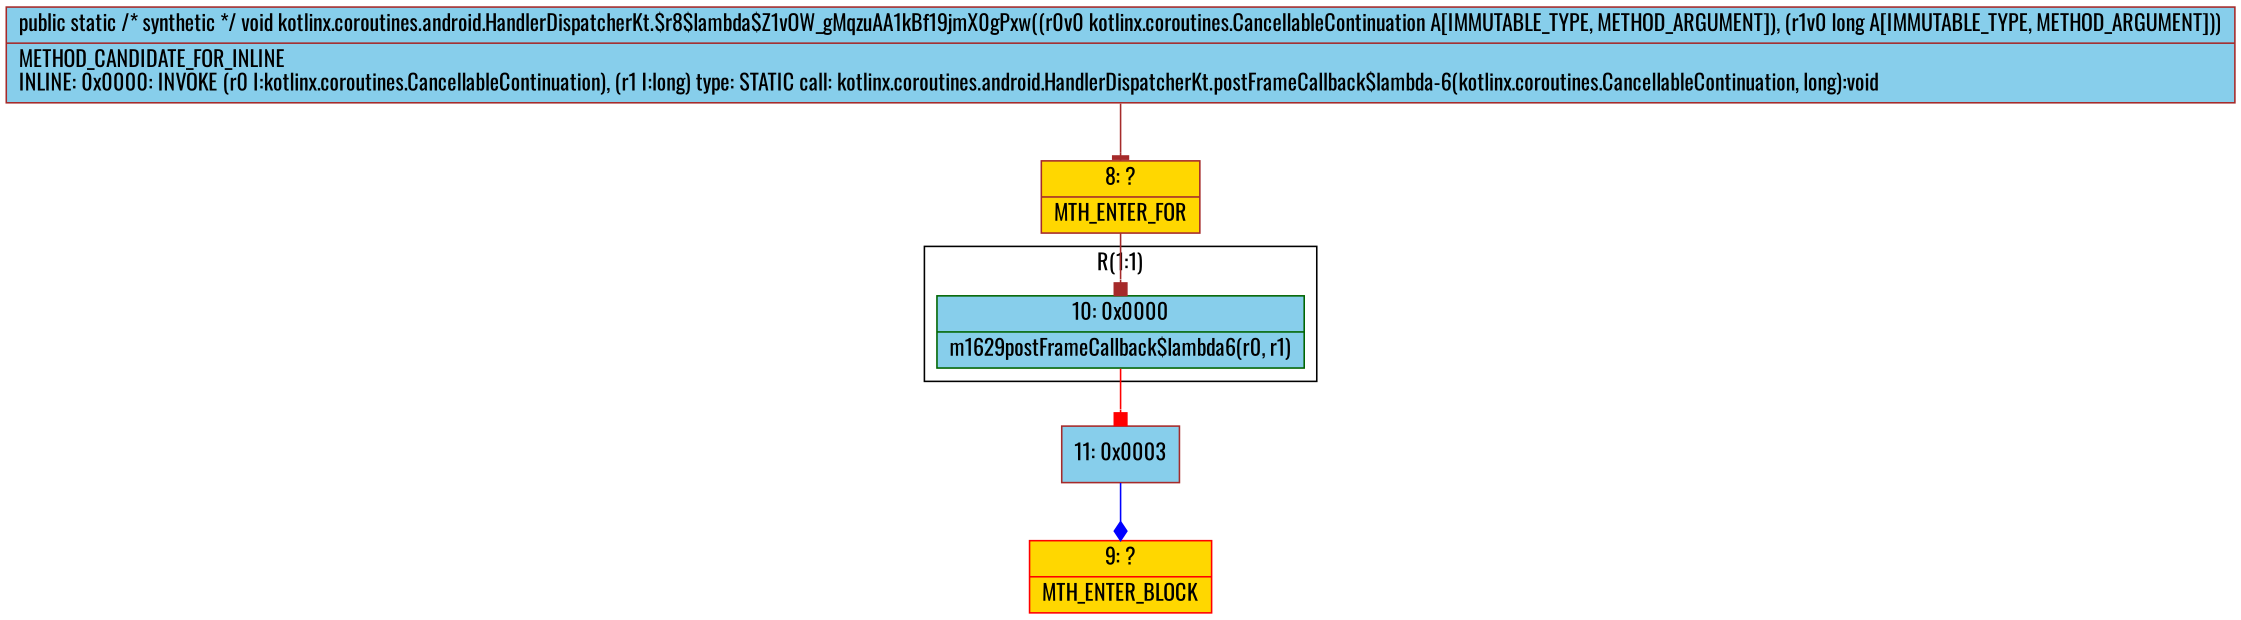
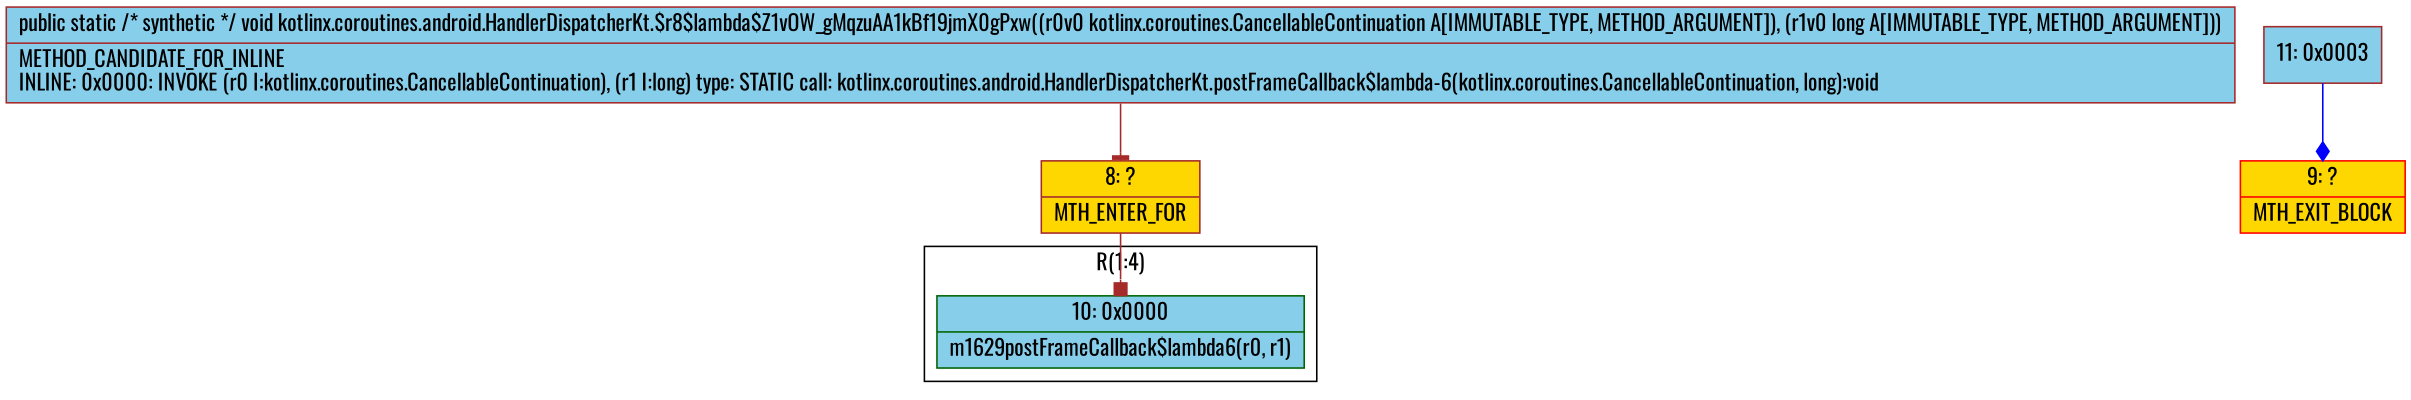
(1121, 264) -> (1121, 264)
(1121, 391) -> none
(1121, 594) -> (2323, 214)
